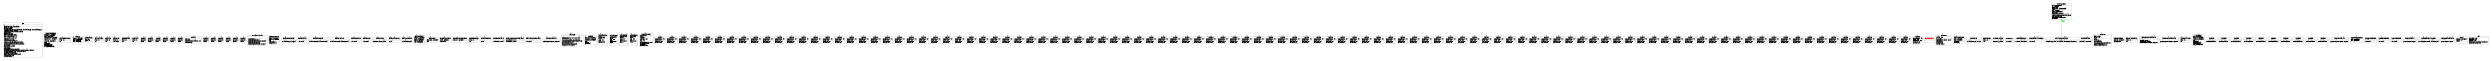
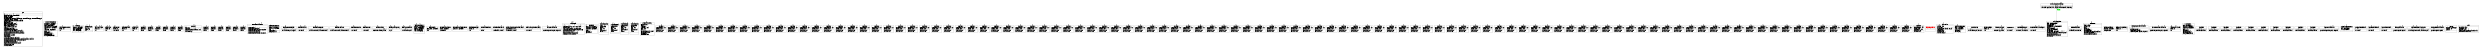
(2061, 29) -> (2057, 15)
(551, 42) -> (552, 31)
